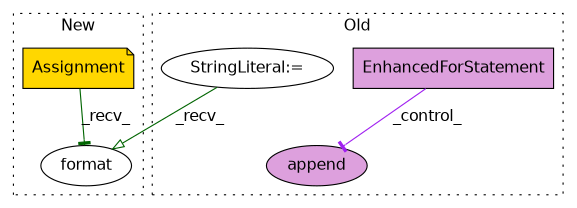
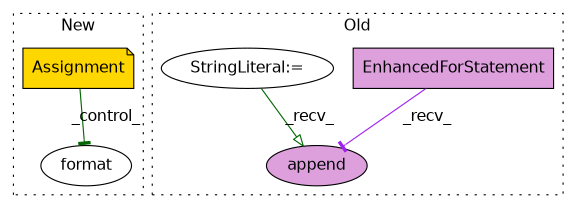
(170, 115) -> (279, 113)
(106, 117) -> (106, 117)
(427, 117) -> (427, 117)
